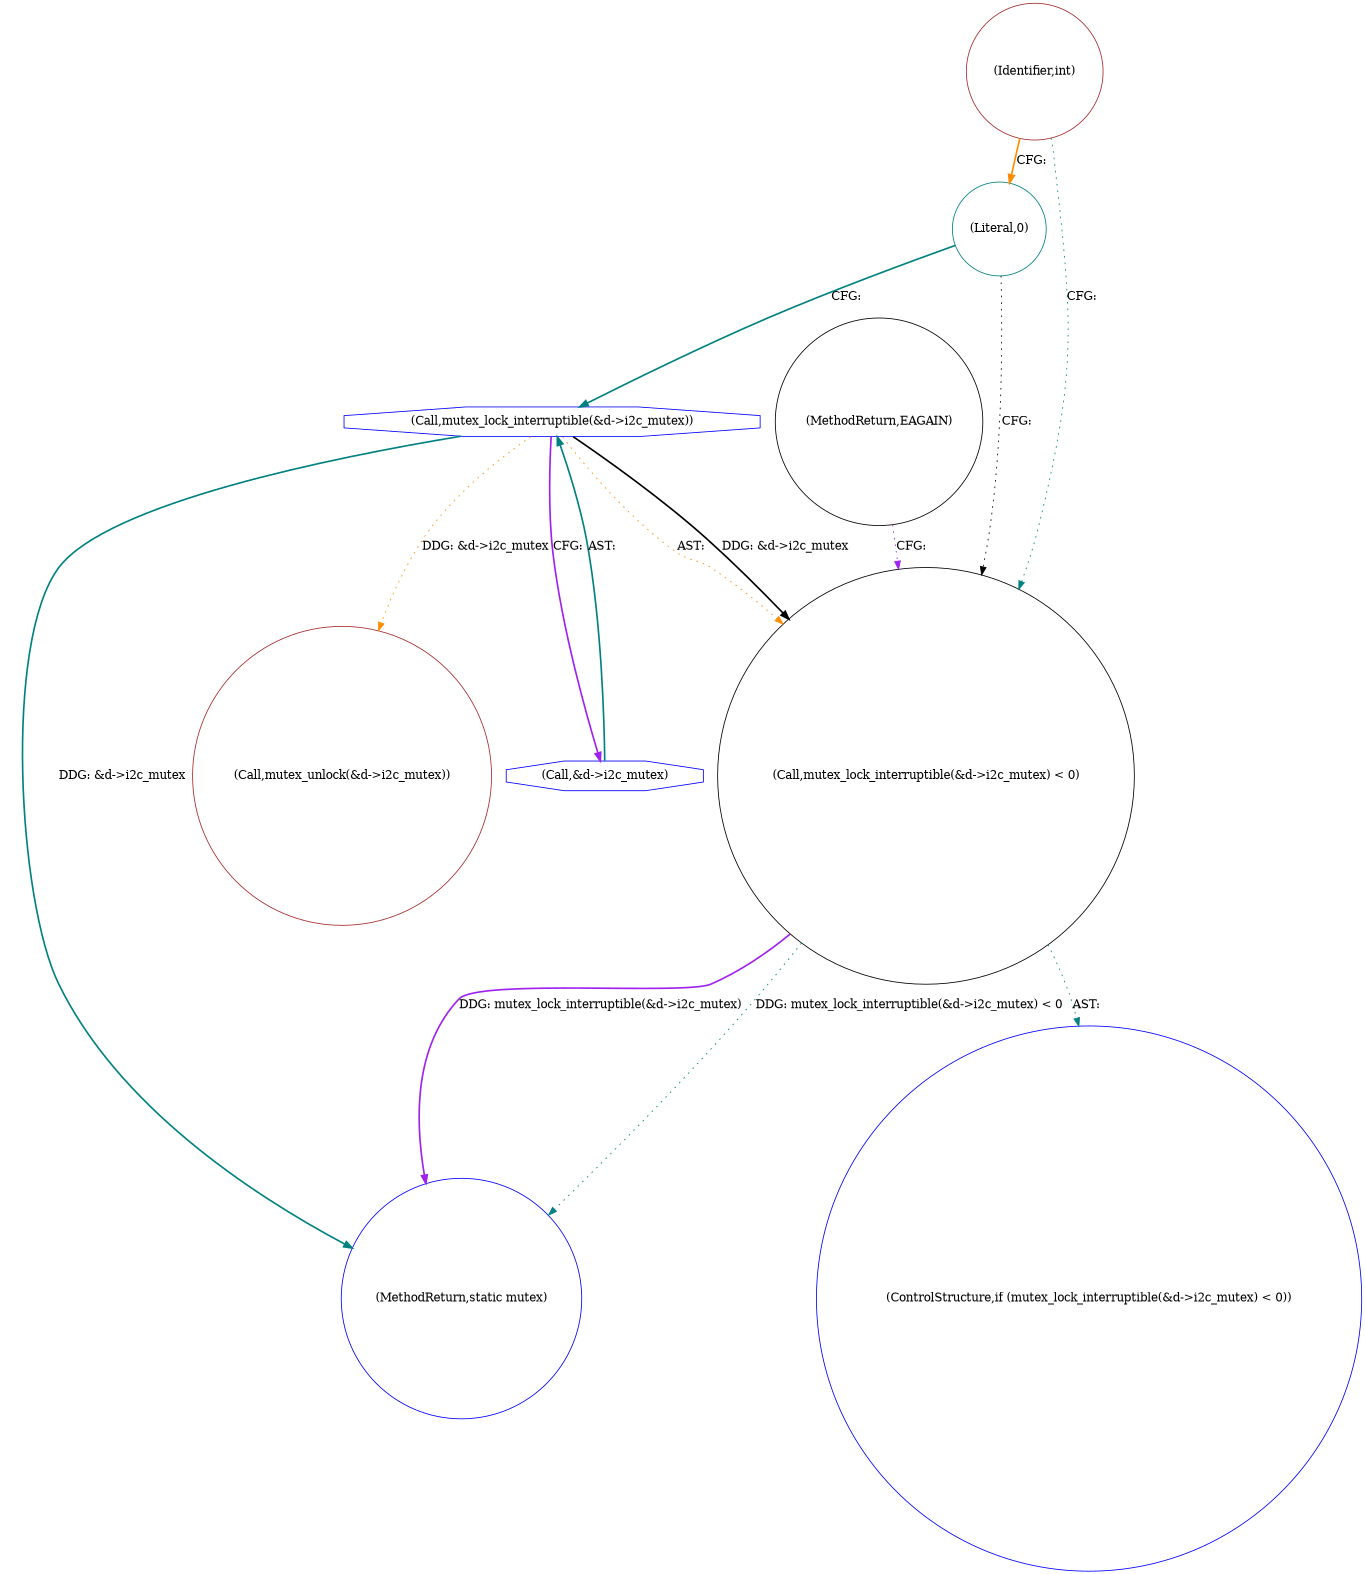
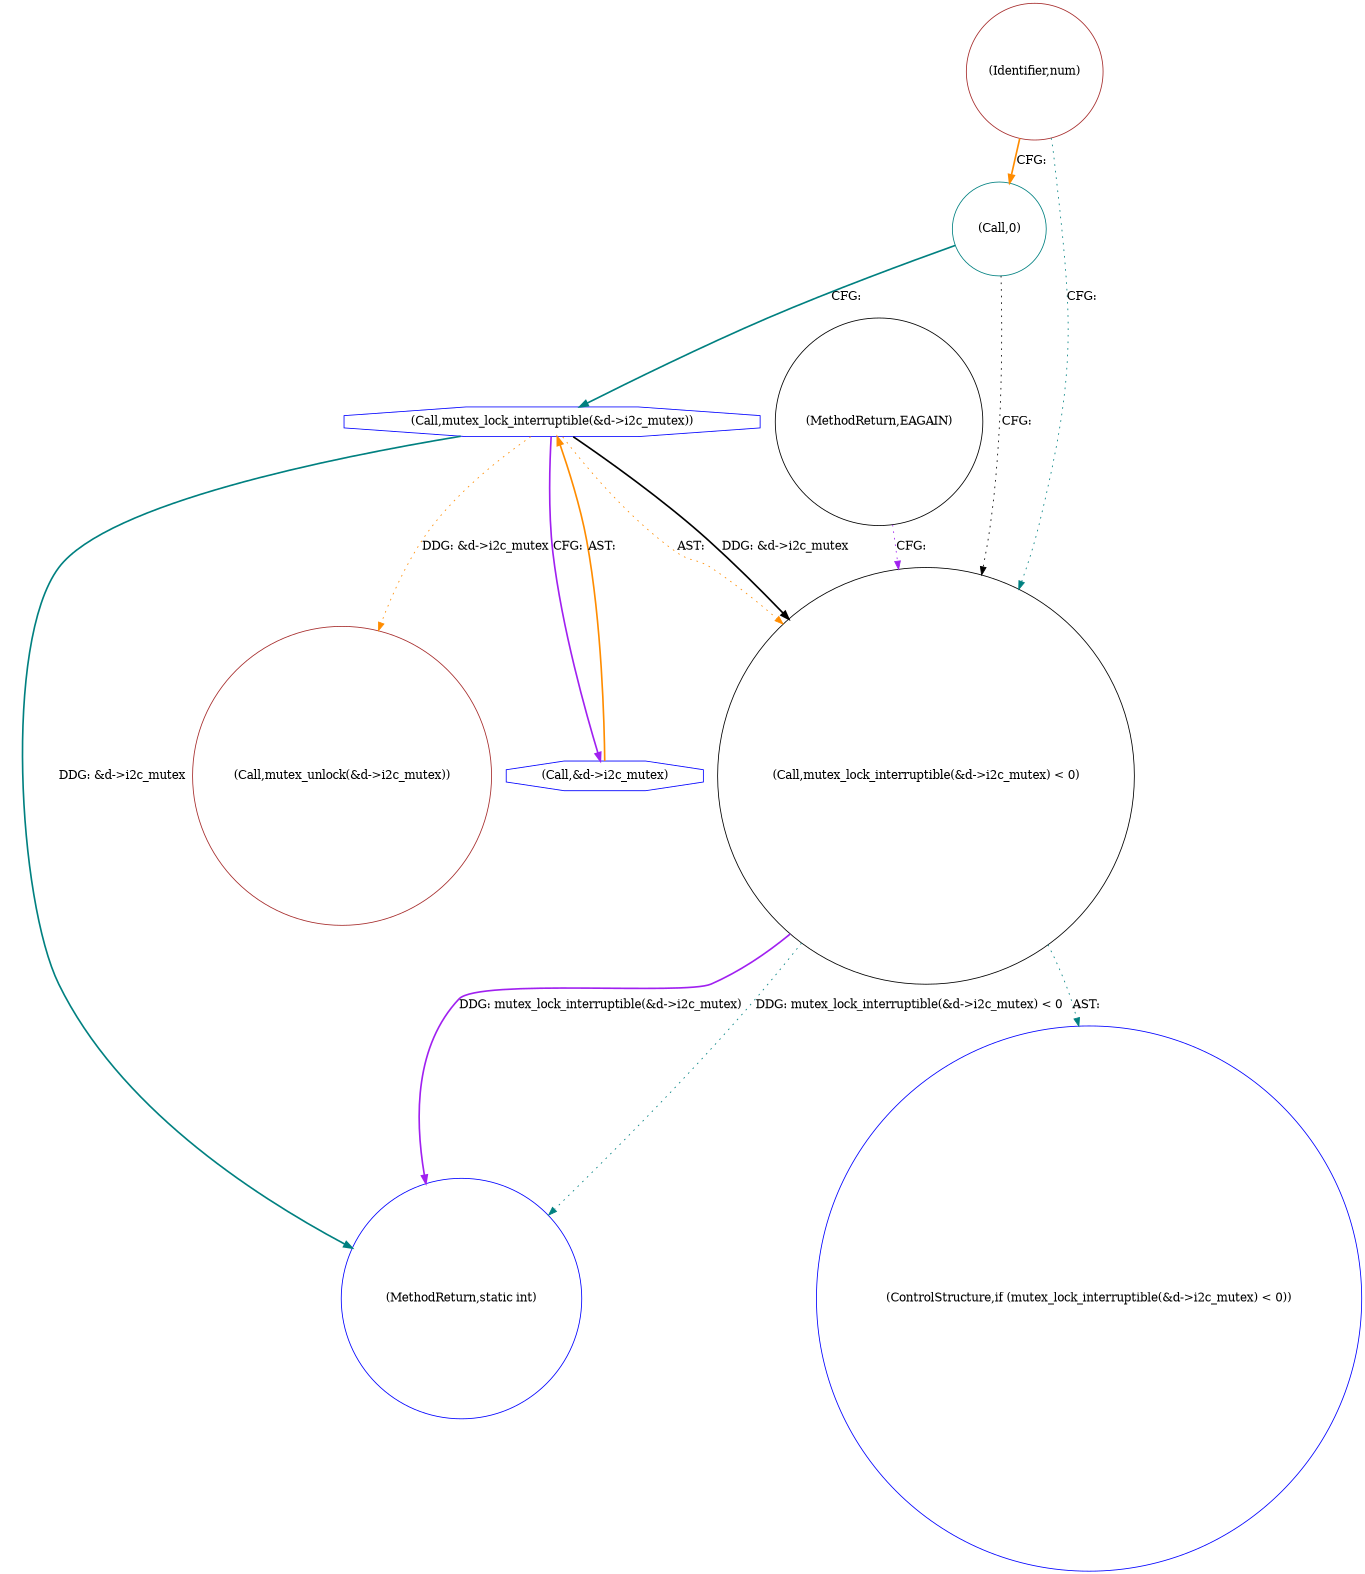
(1035, 72) -> (1035, 72)
(999, 229) -> (999, 229)
(595, 601) -> (595, 601)
(461, 1299) -> (461, 1299)
